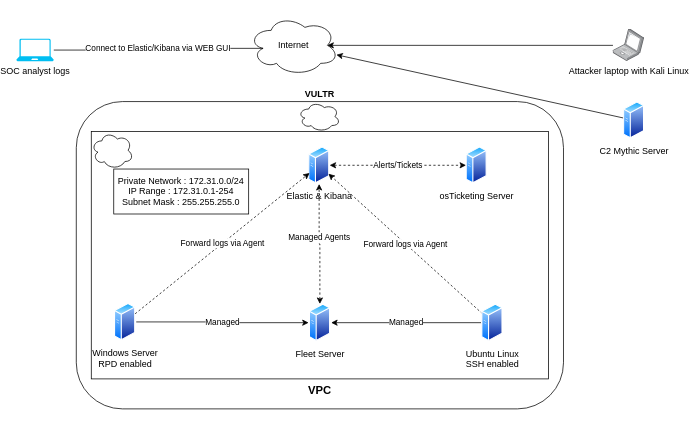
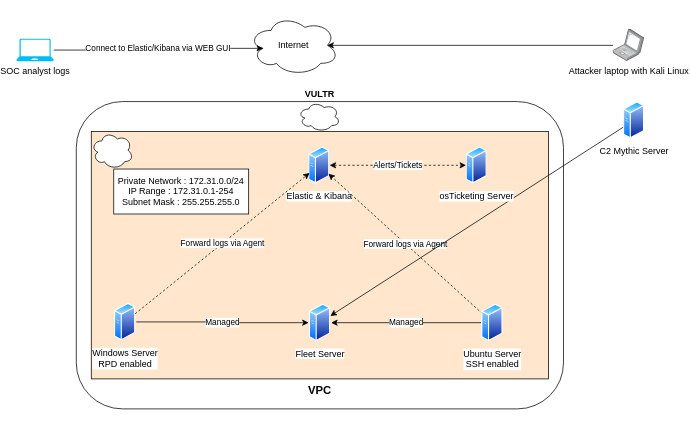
(258, 48) -> (256, 48)
(483, 87) -> (479, 220)
(319, 239) -> none
(320, 255) -> (320, 255)
(493, 360) -> (493, 360)
